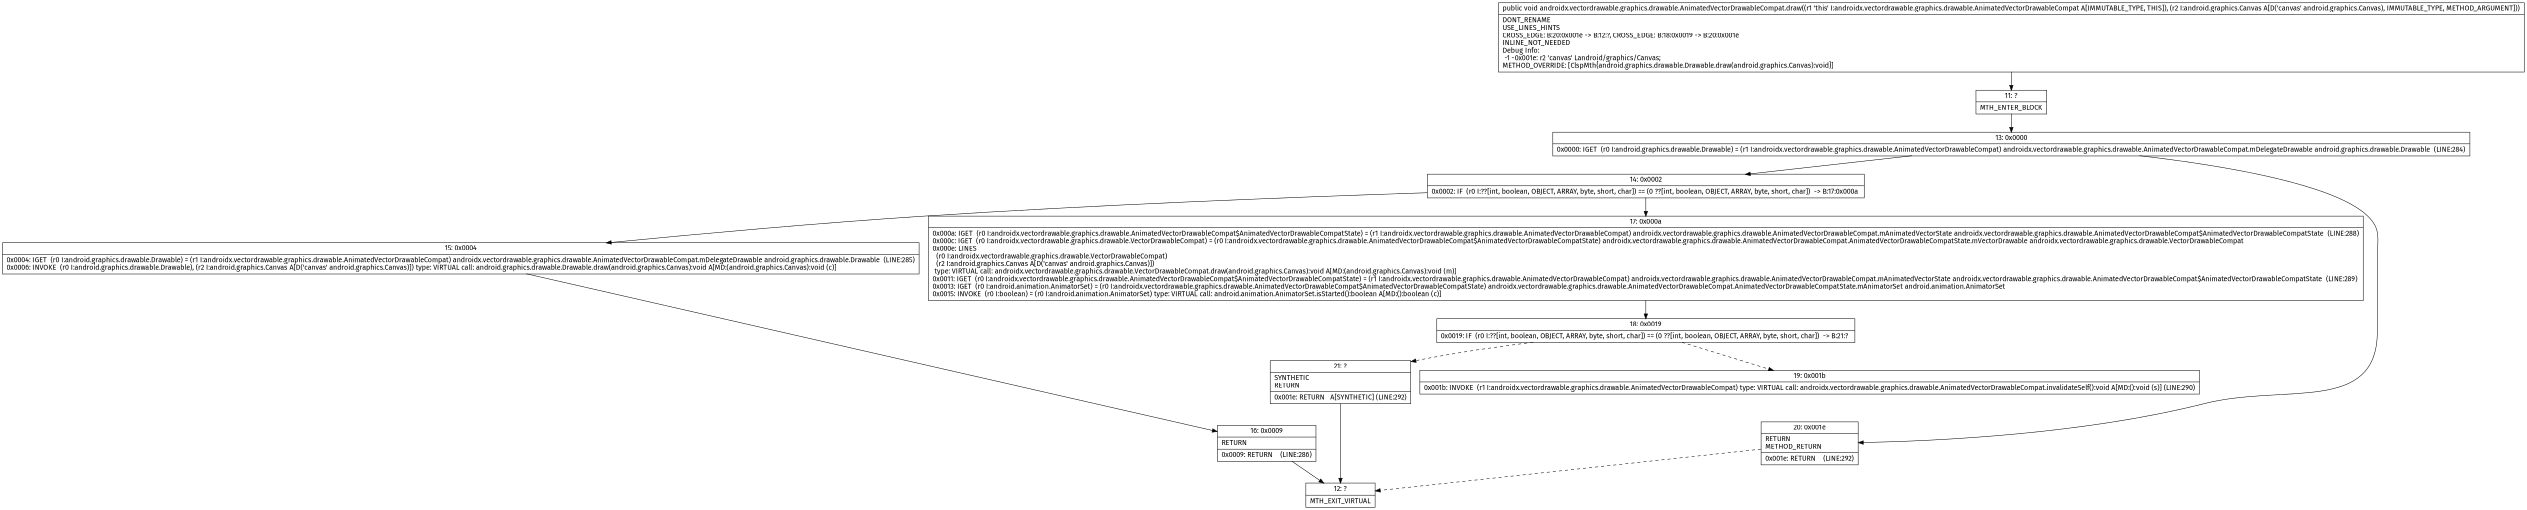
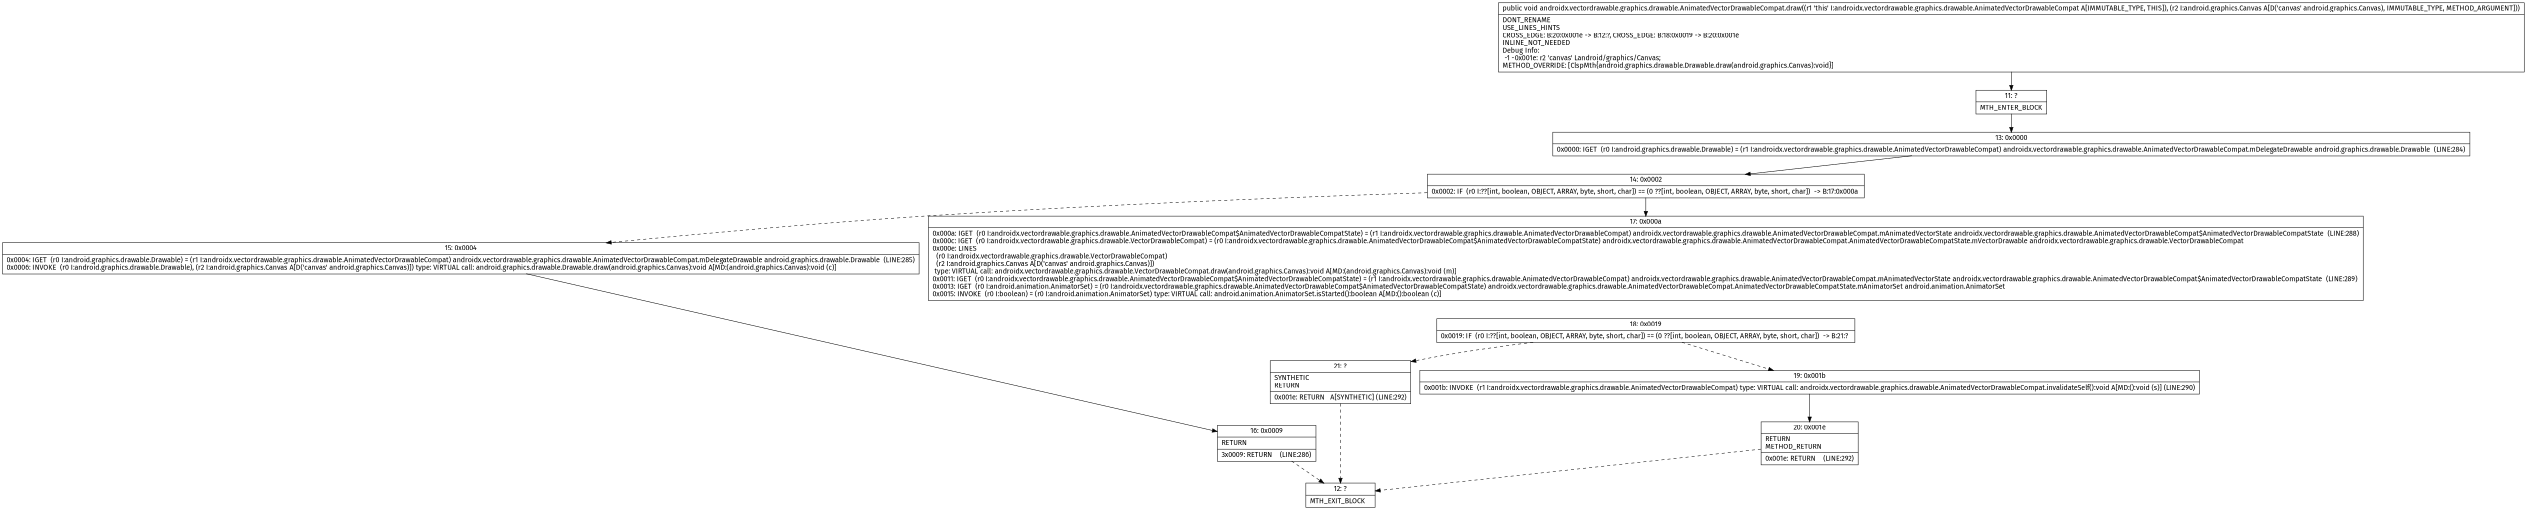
(1019, 210) -> (1019, 210)
(1646, 307) -> none
(2315, 392) -> (1810, 405)
(1340, 441) -> (1340, 441)
(1267, 455) -> (1266, 455)
(1306, 471) -> (1306, 471)
(1340, 501) -> (1337, 501)
